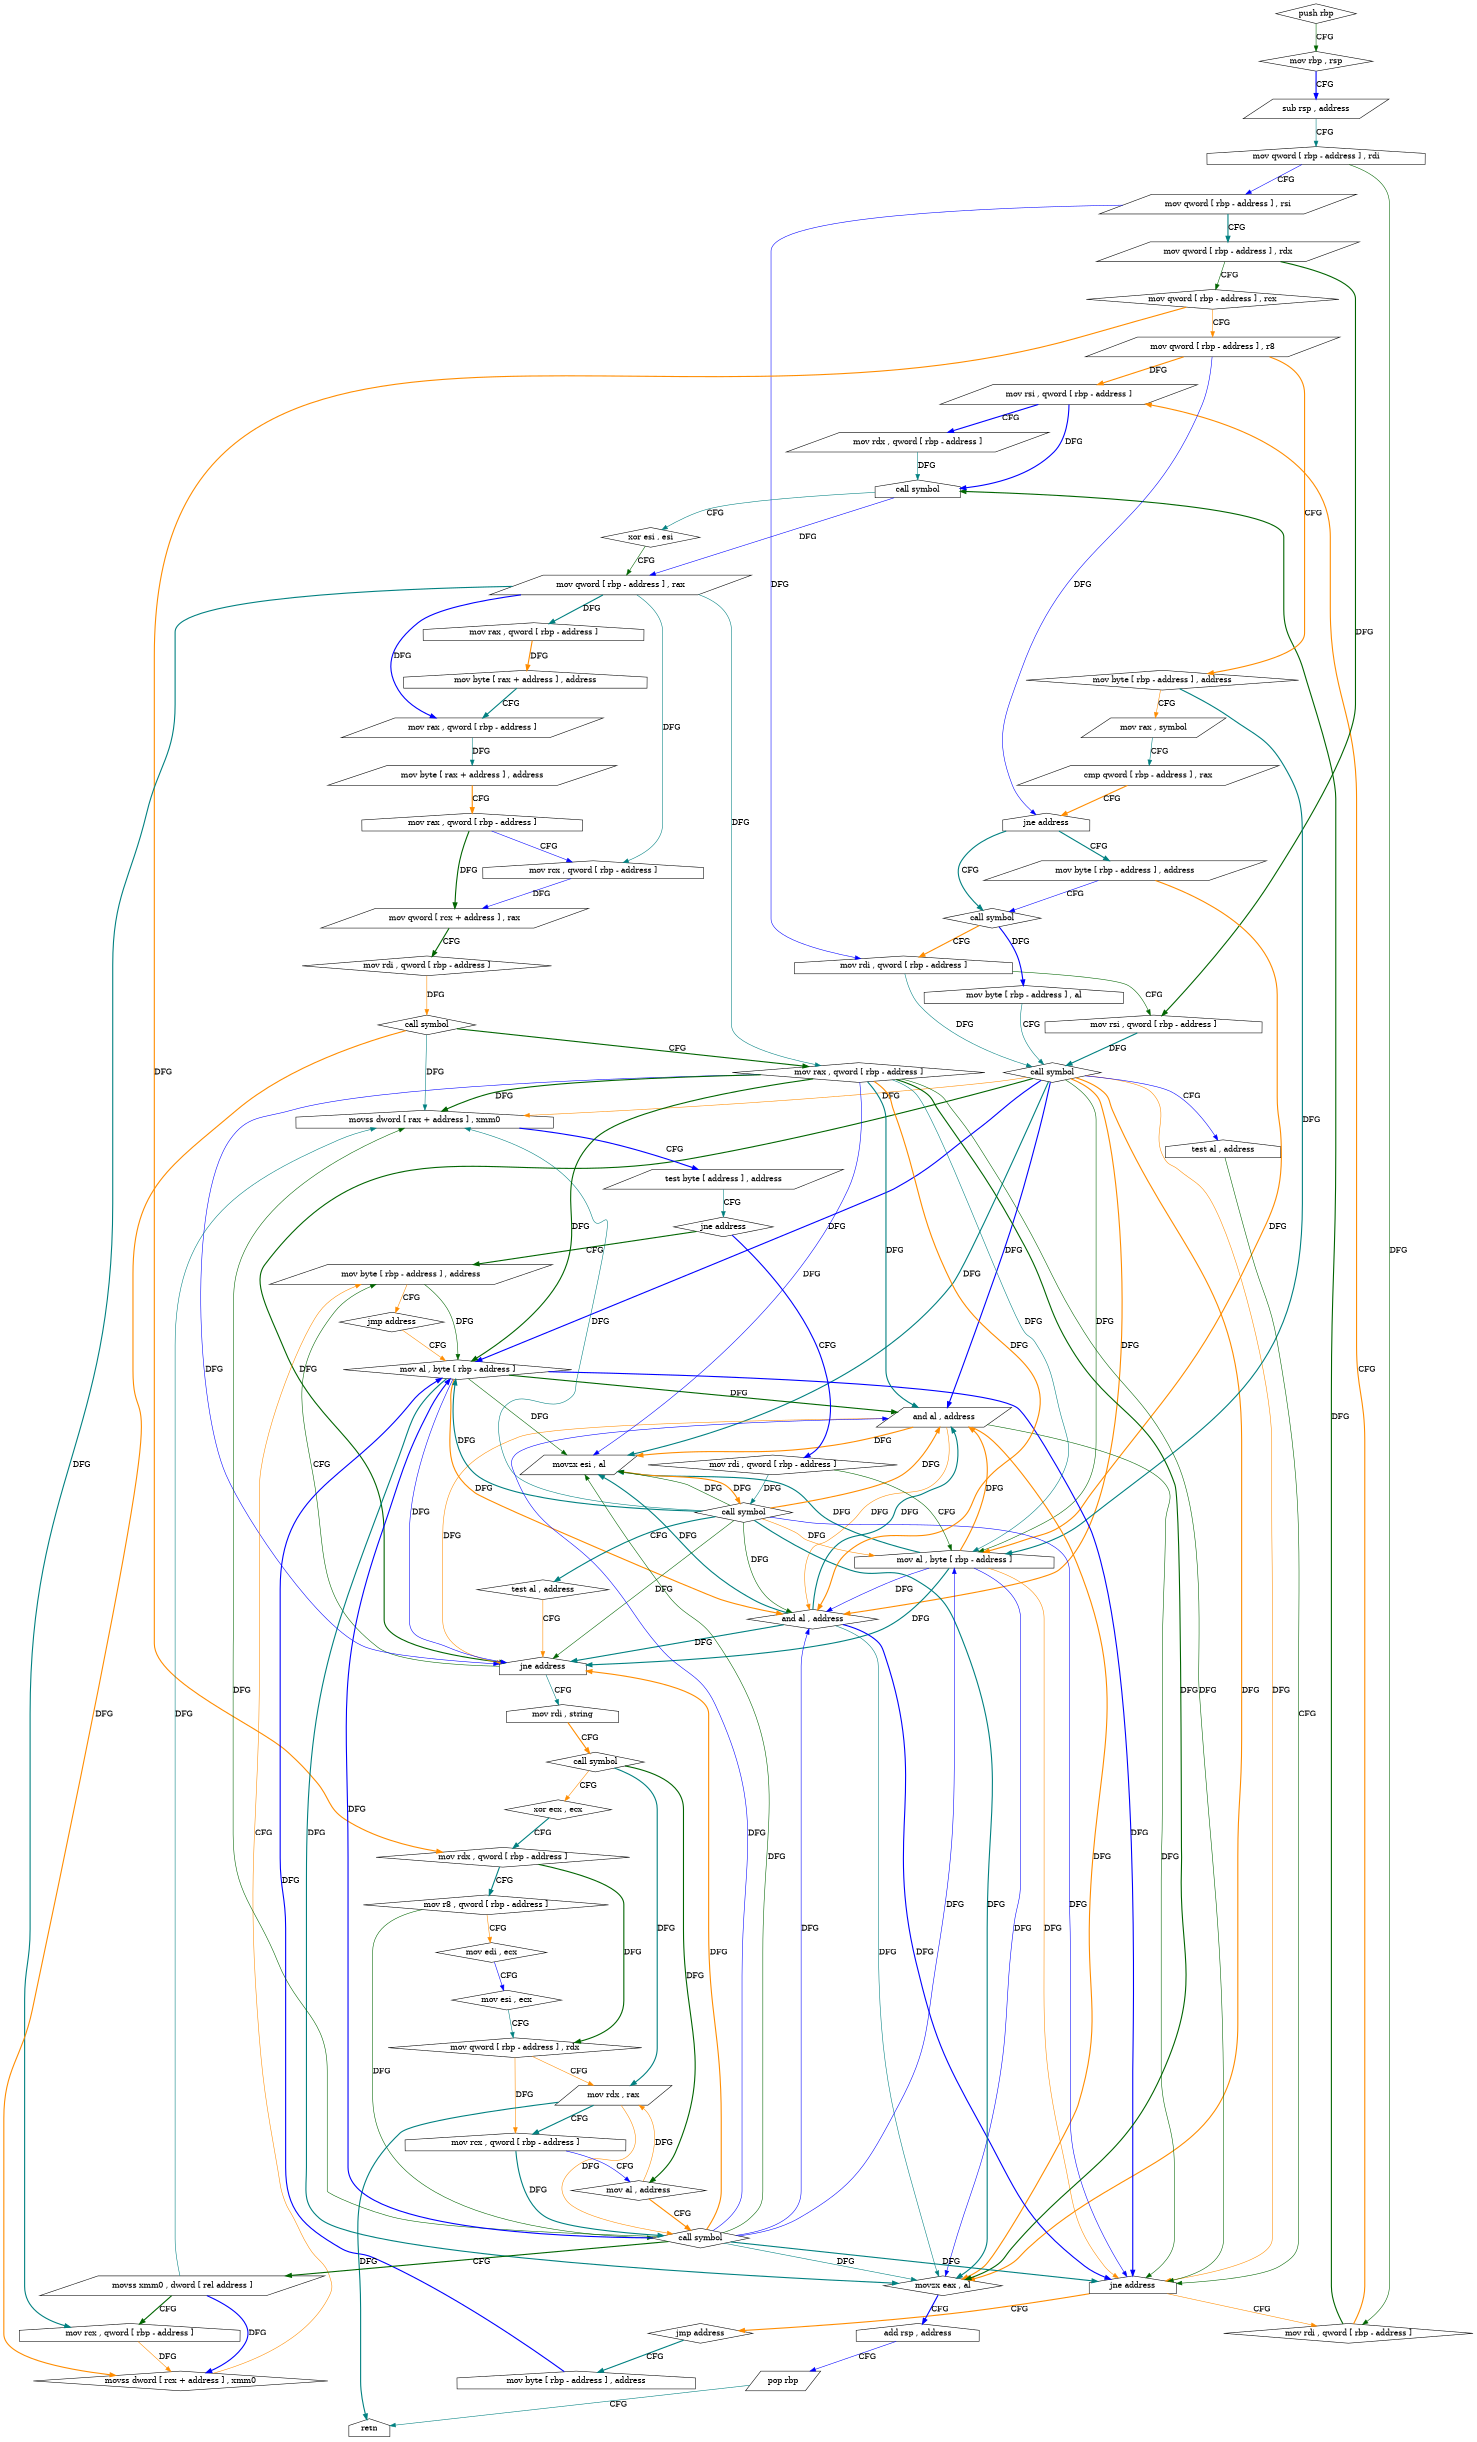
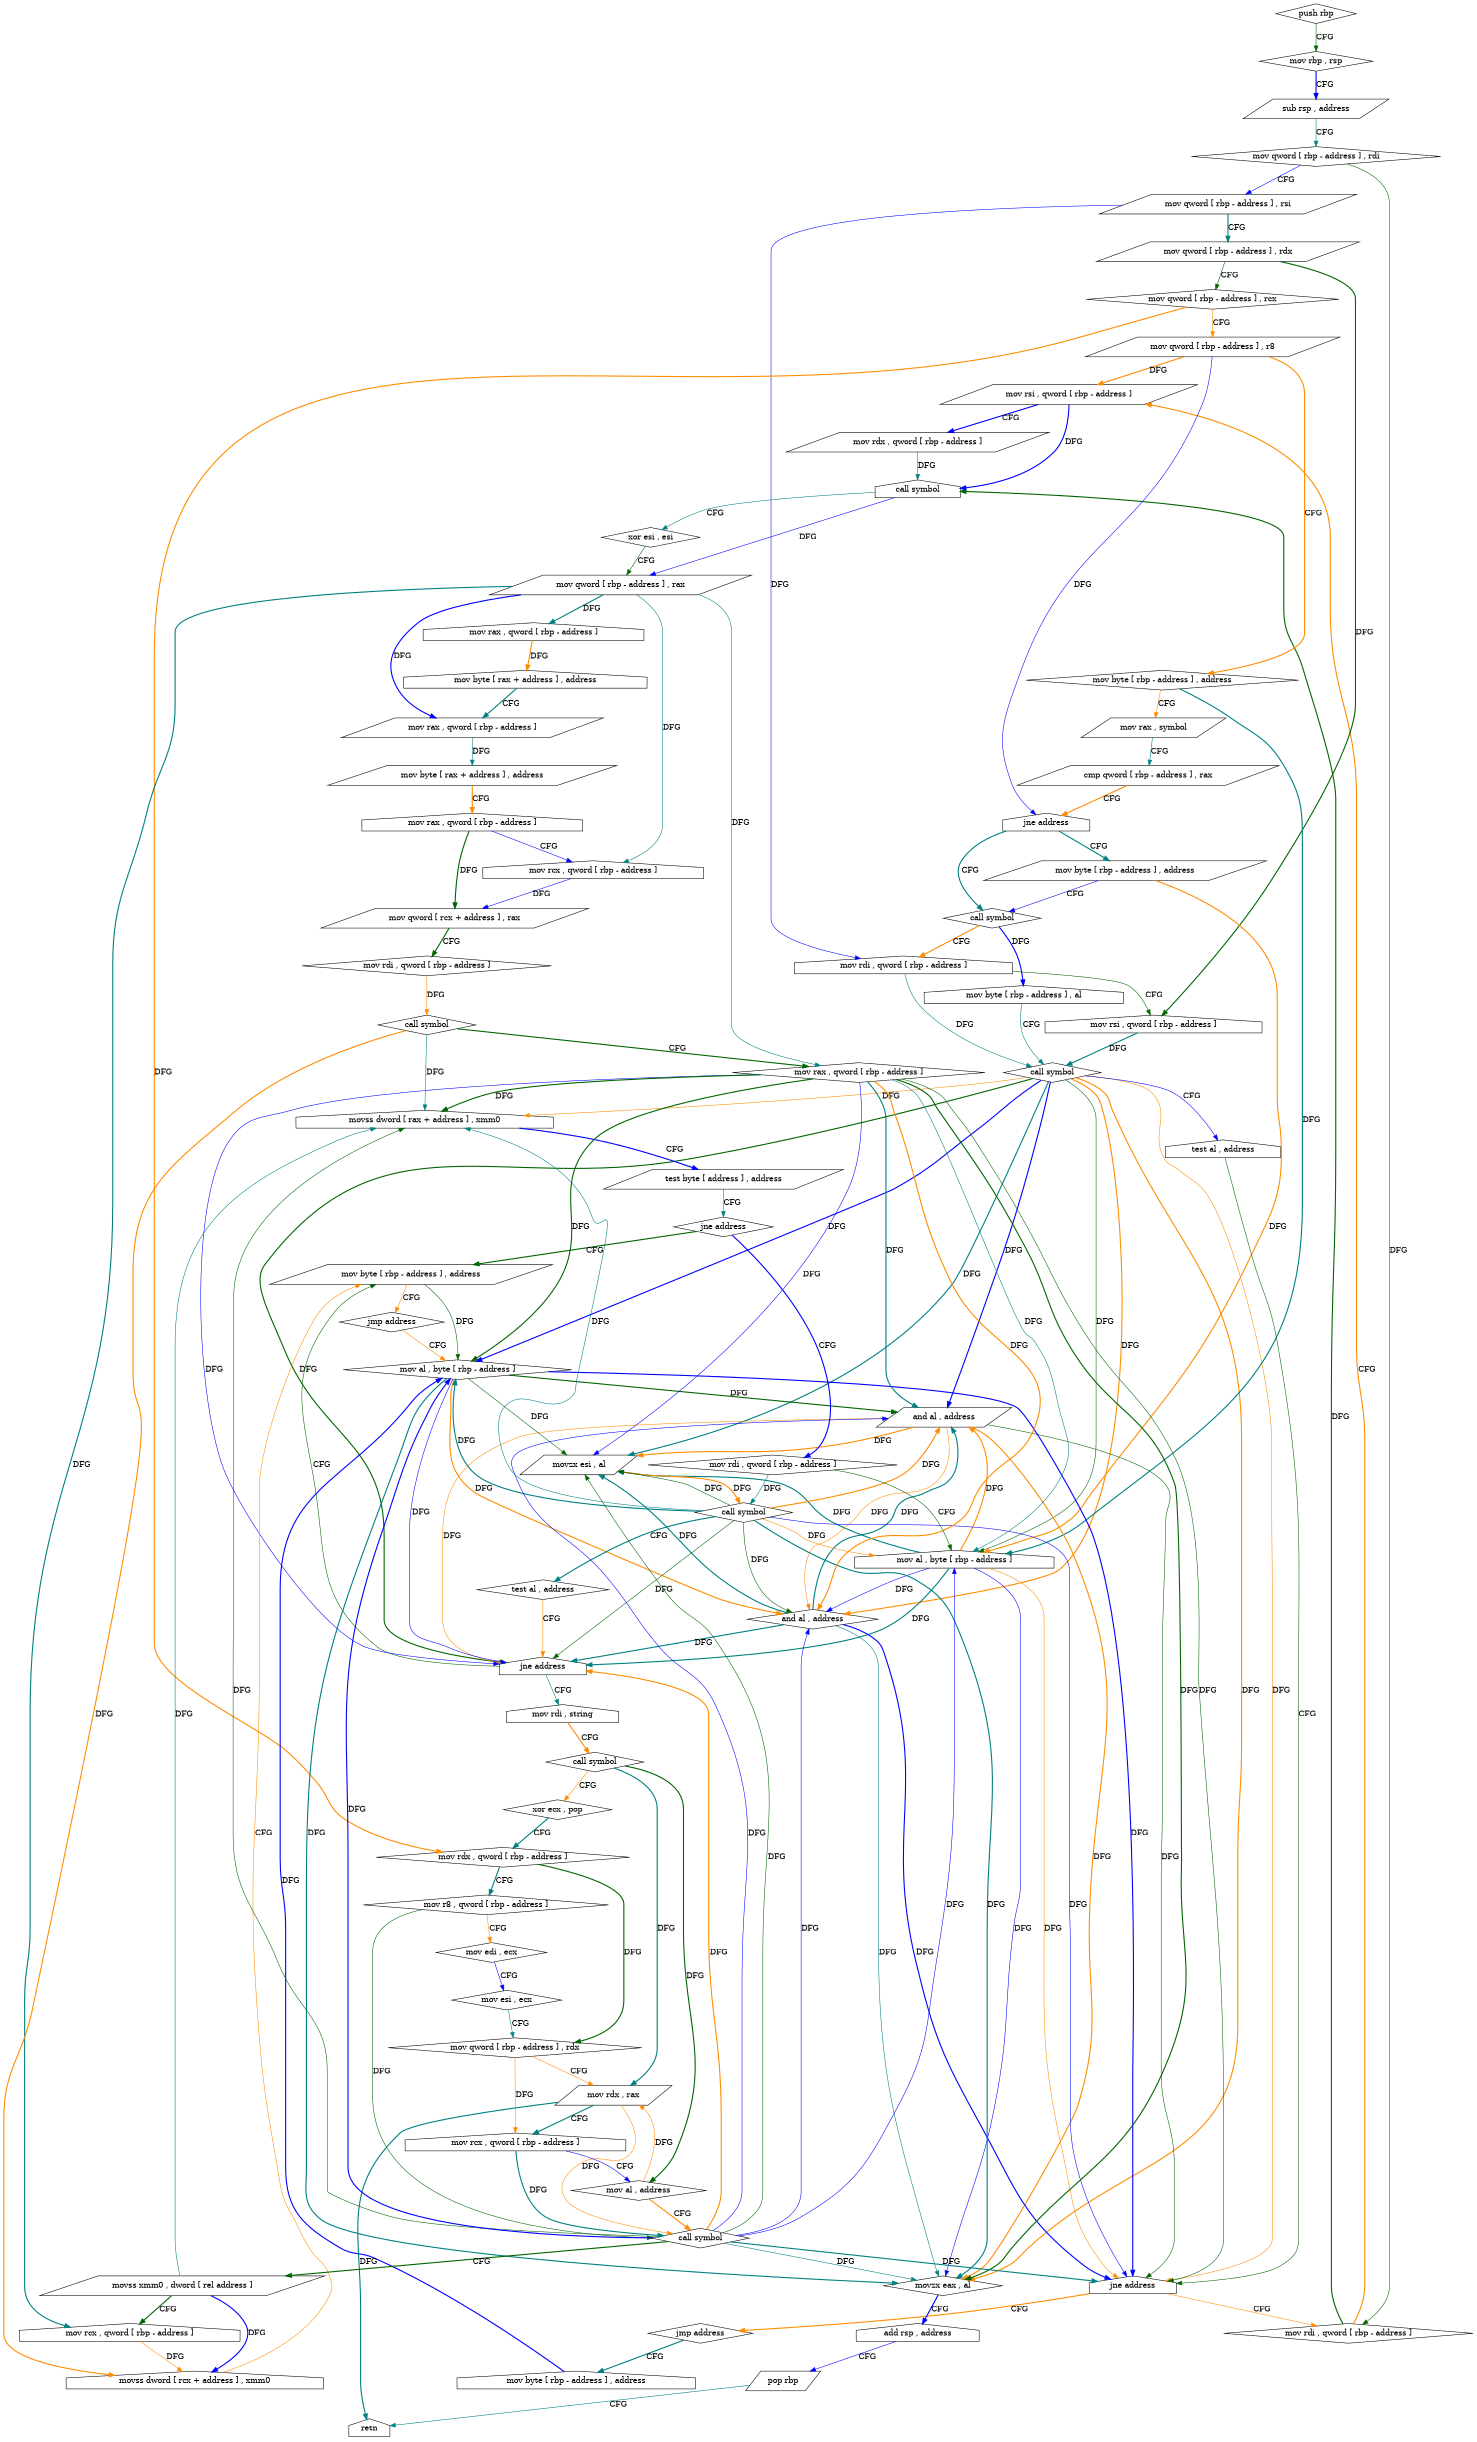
(1316, 157) -> (1316, 157)
(558, 1810) -> (558, 1810)
(181, 2381) -> (195, 2381)
